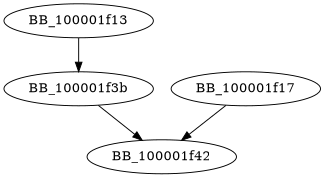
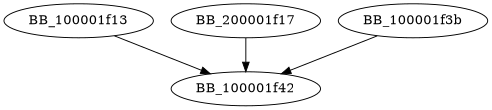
(79, 50) -> (158, 53)
(246, 89) -> (246, 21)
